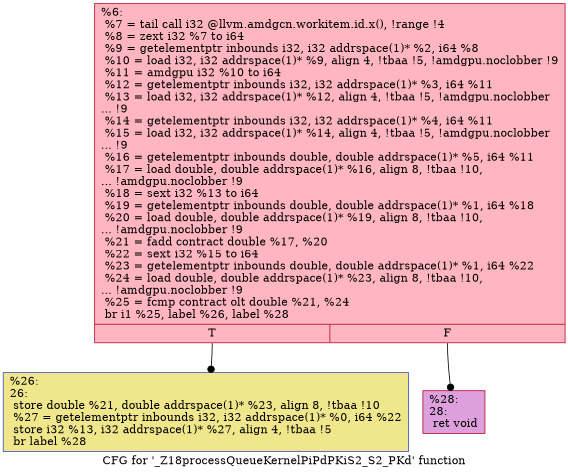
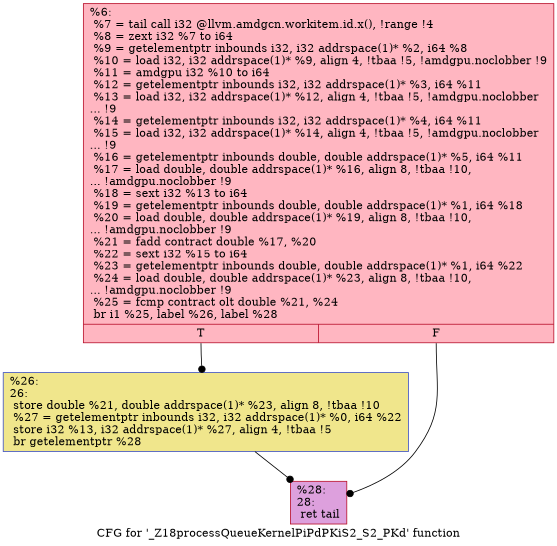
(454, 424) -> (319, 514)
(48, 442) -> (76, 442)
none -> (271, 464)
